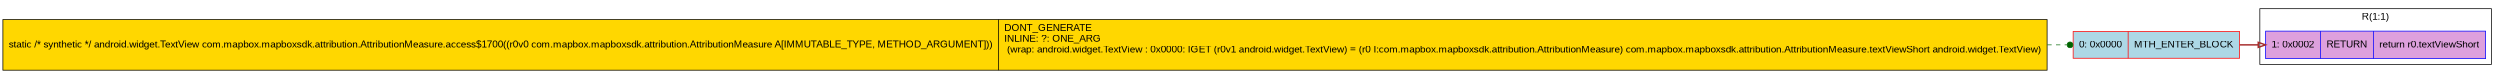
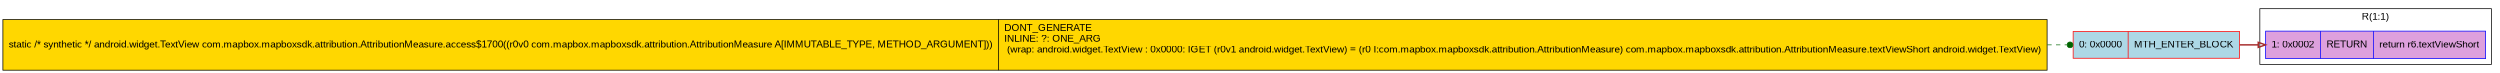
(2430, 45) -> (2430, 45)
